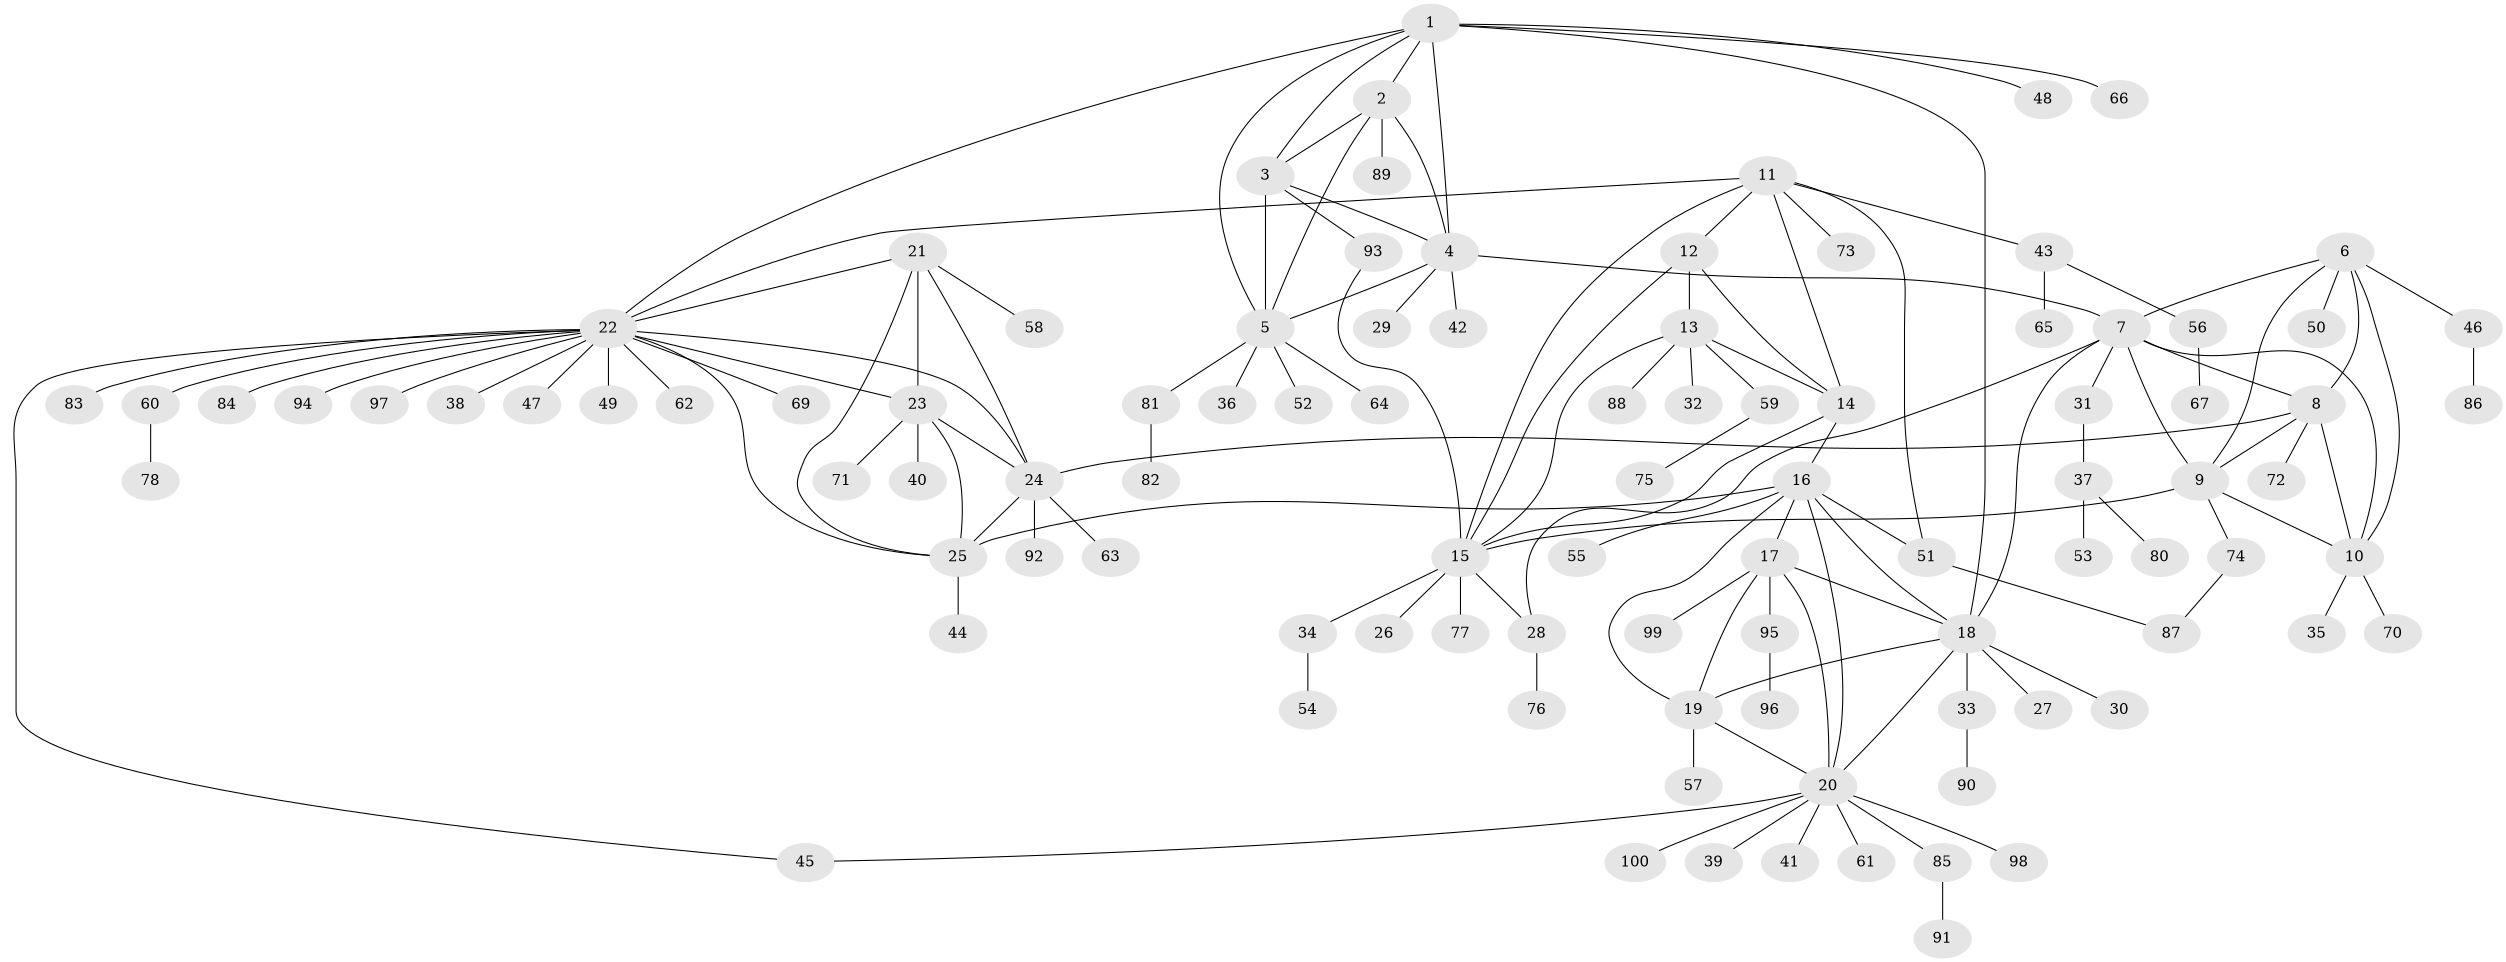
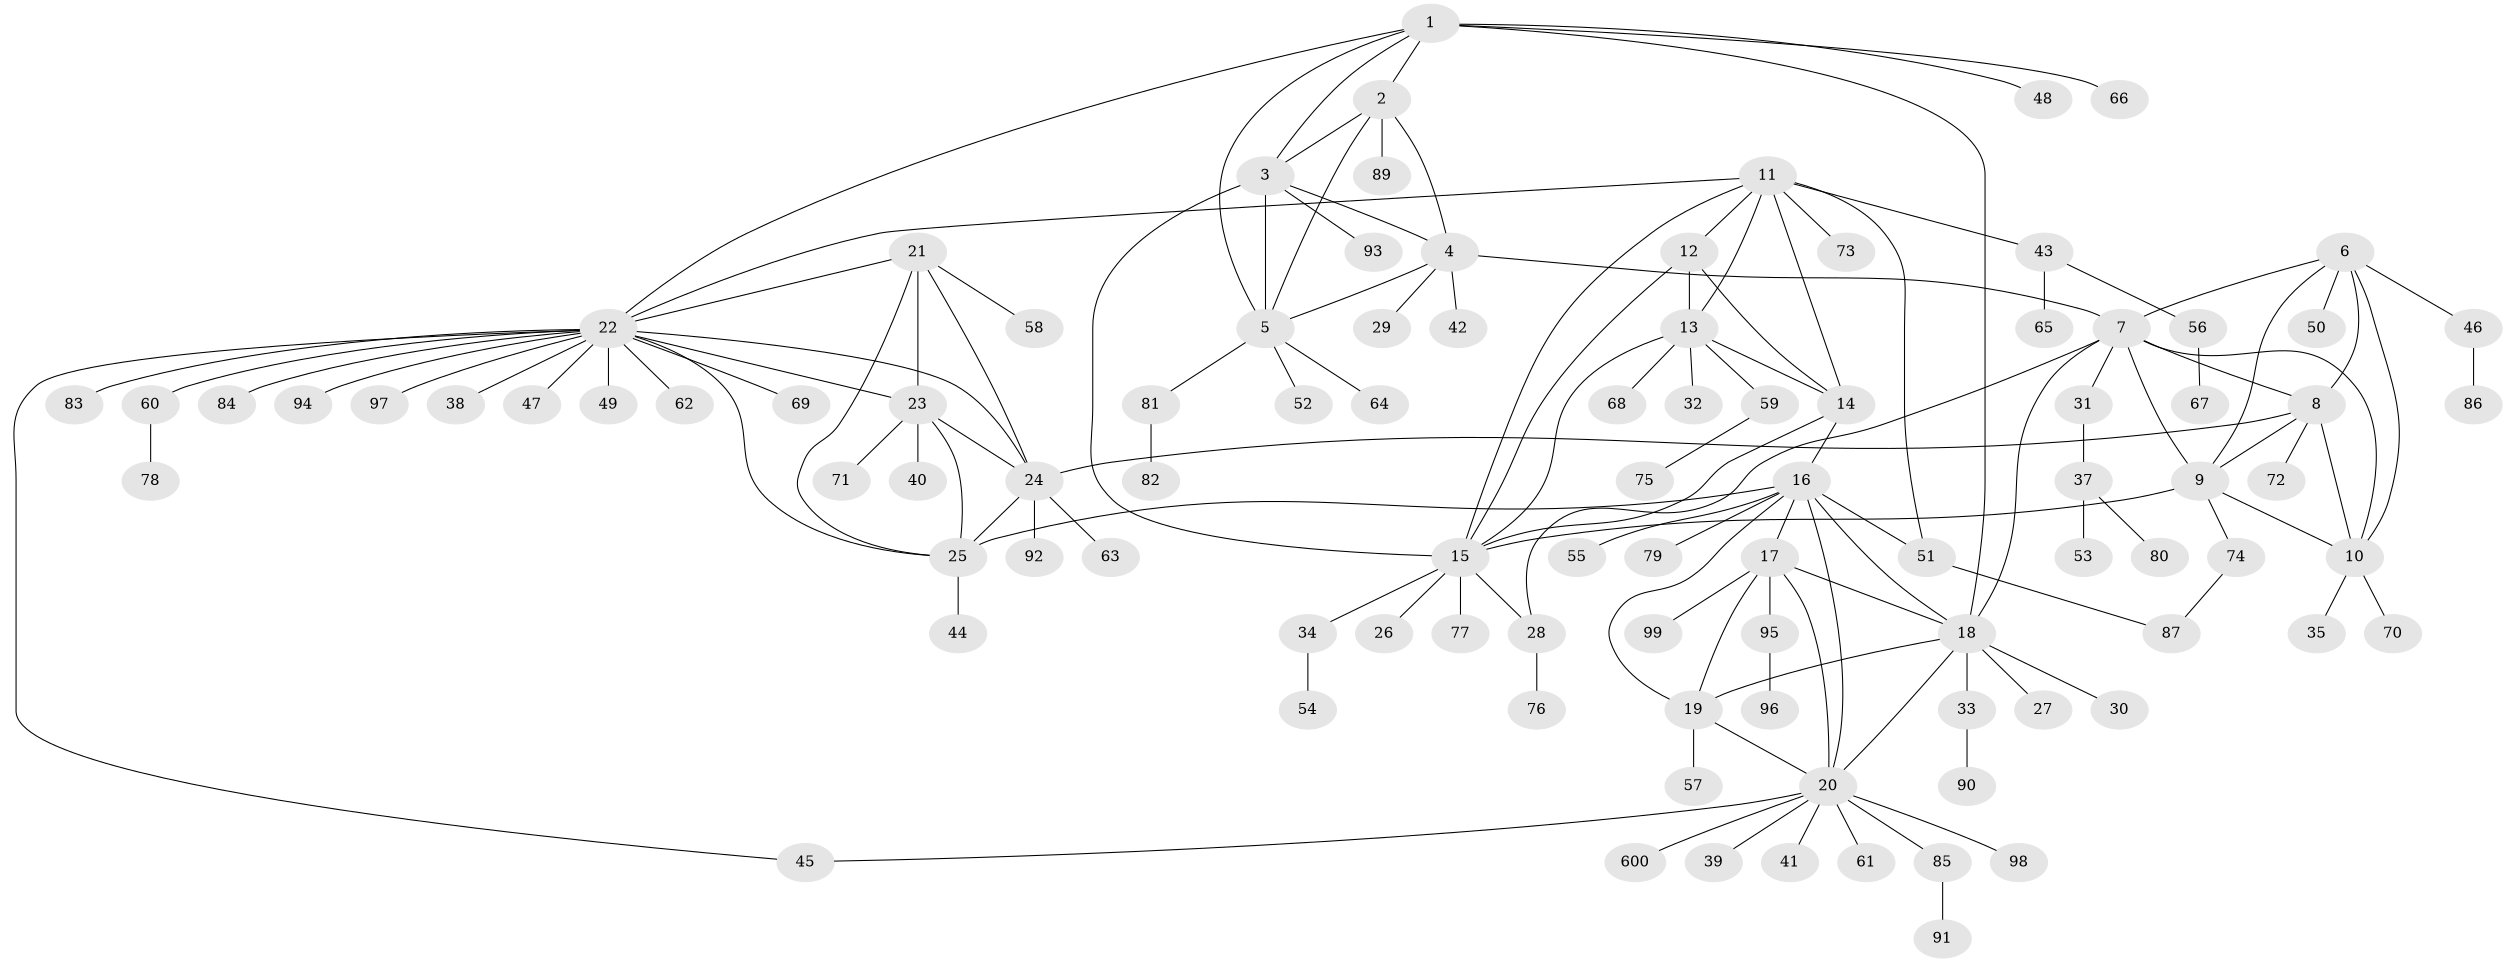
(1442, 138) -> none
none -> (1736, 255)
(1415, 382) -> (1094, 472)
(1227, 405) -> none
(1617, 405) -> (1617, 405)
none -> (1653, 557)
(1635, 863) -> (1635, 863)
